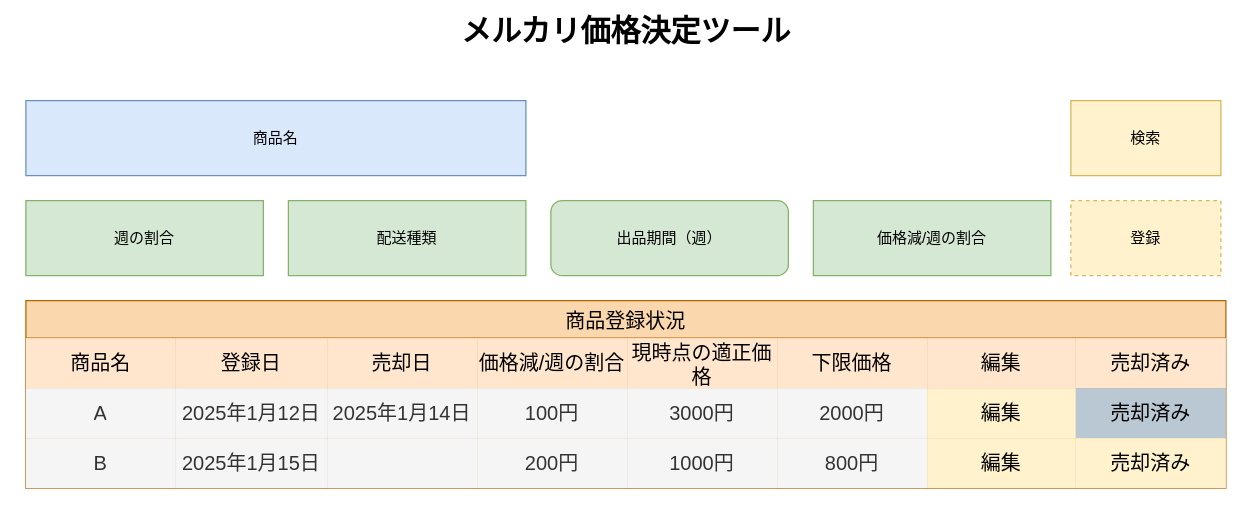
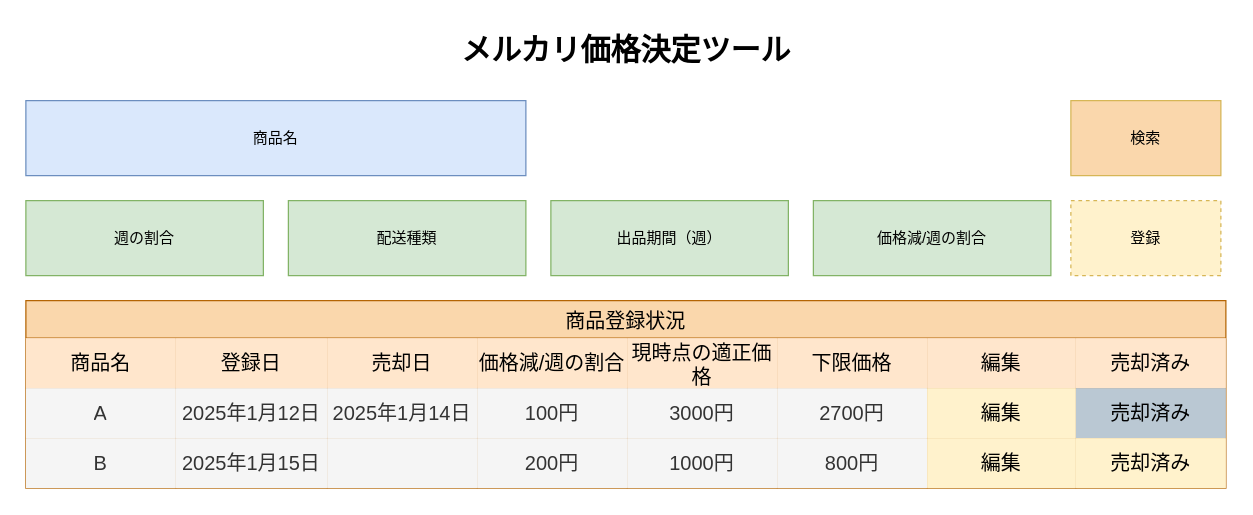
(626, 32) -> (626, 51)
(1146, 138) -> (1146, 138)
(669, 238) -> (669, 238)
(852, 413) -> (852, 413)
